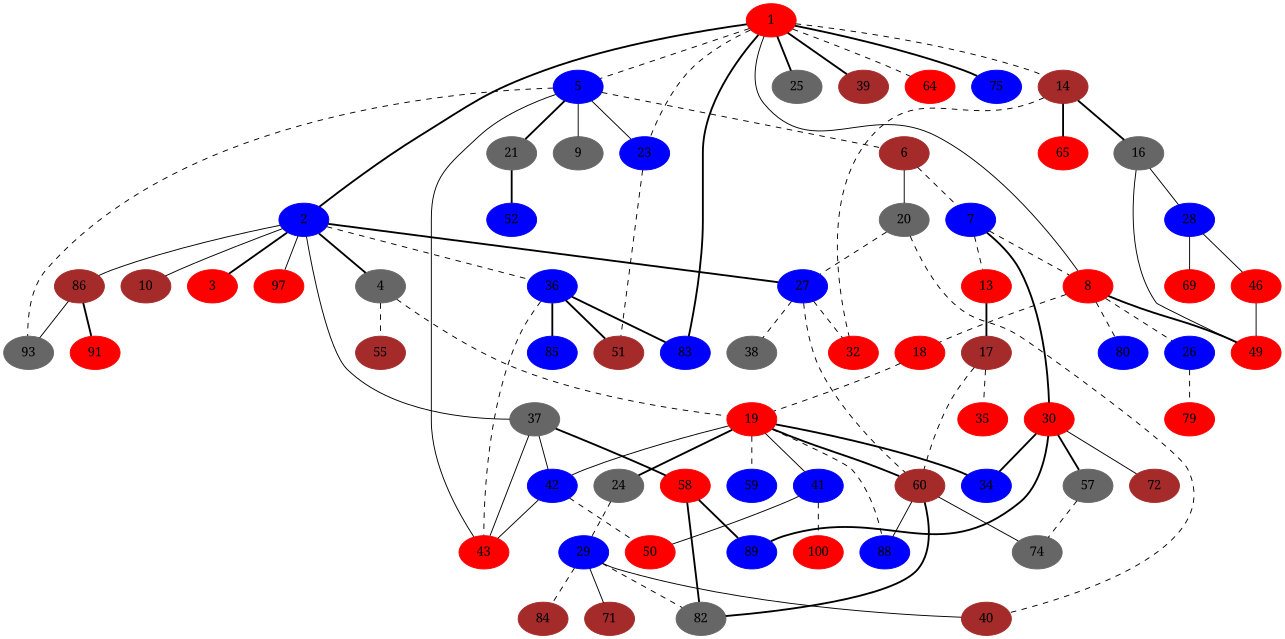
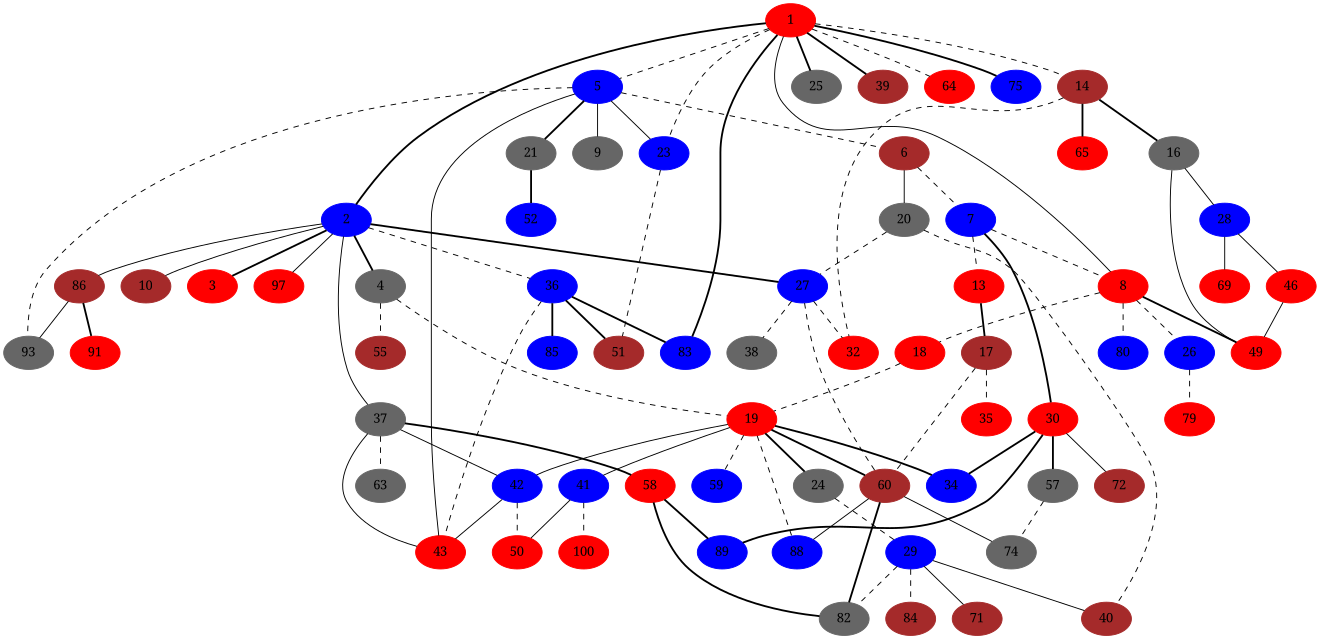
none -> (381, 486)
